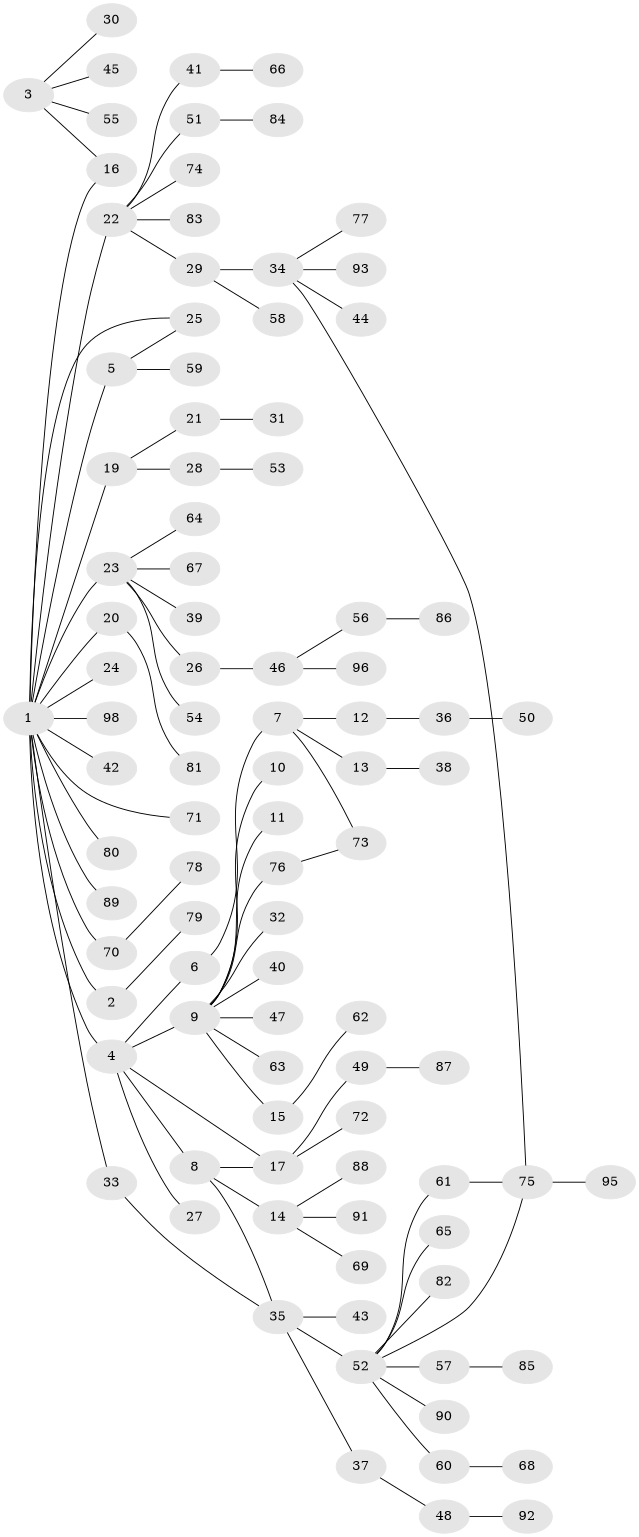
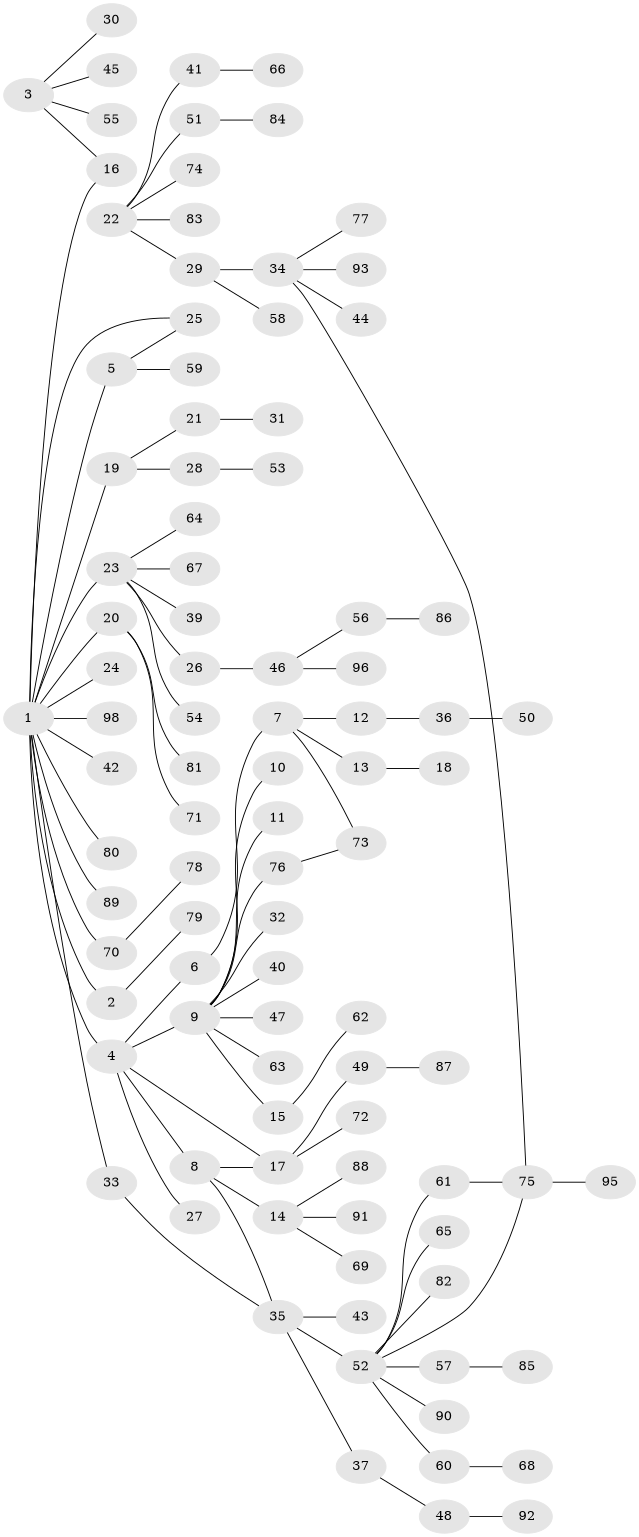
(60, 467) -> none
(444, 768) -> (444, 768)
(91, 796) -> (153, 723)
